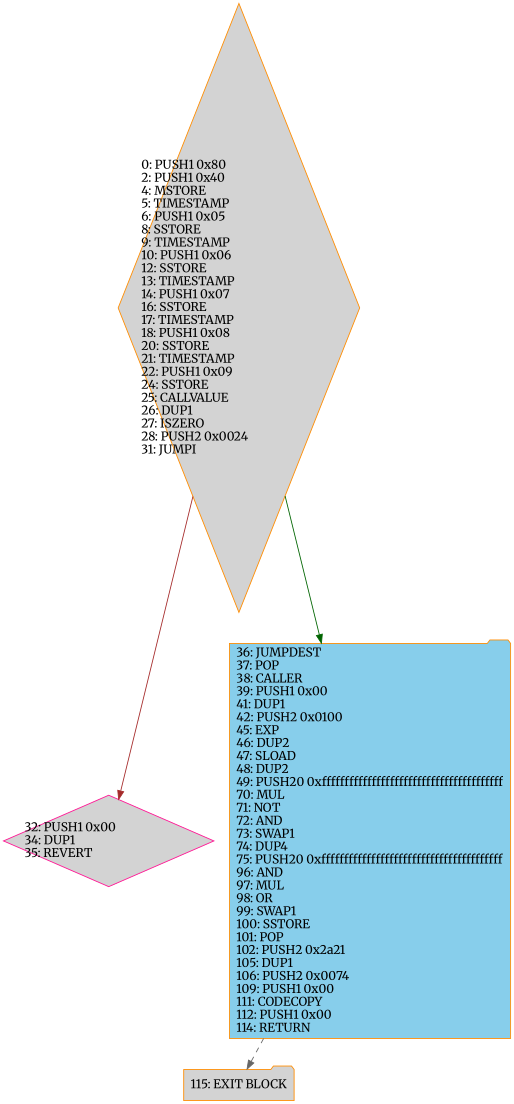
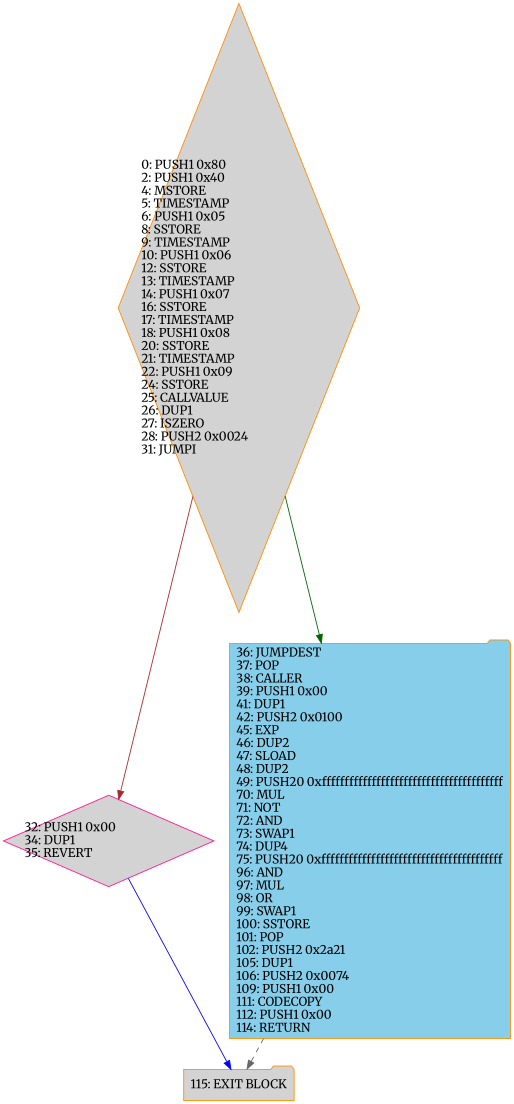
none -> (178, 970)
